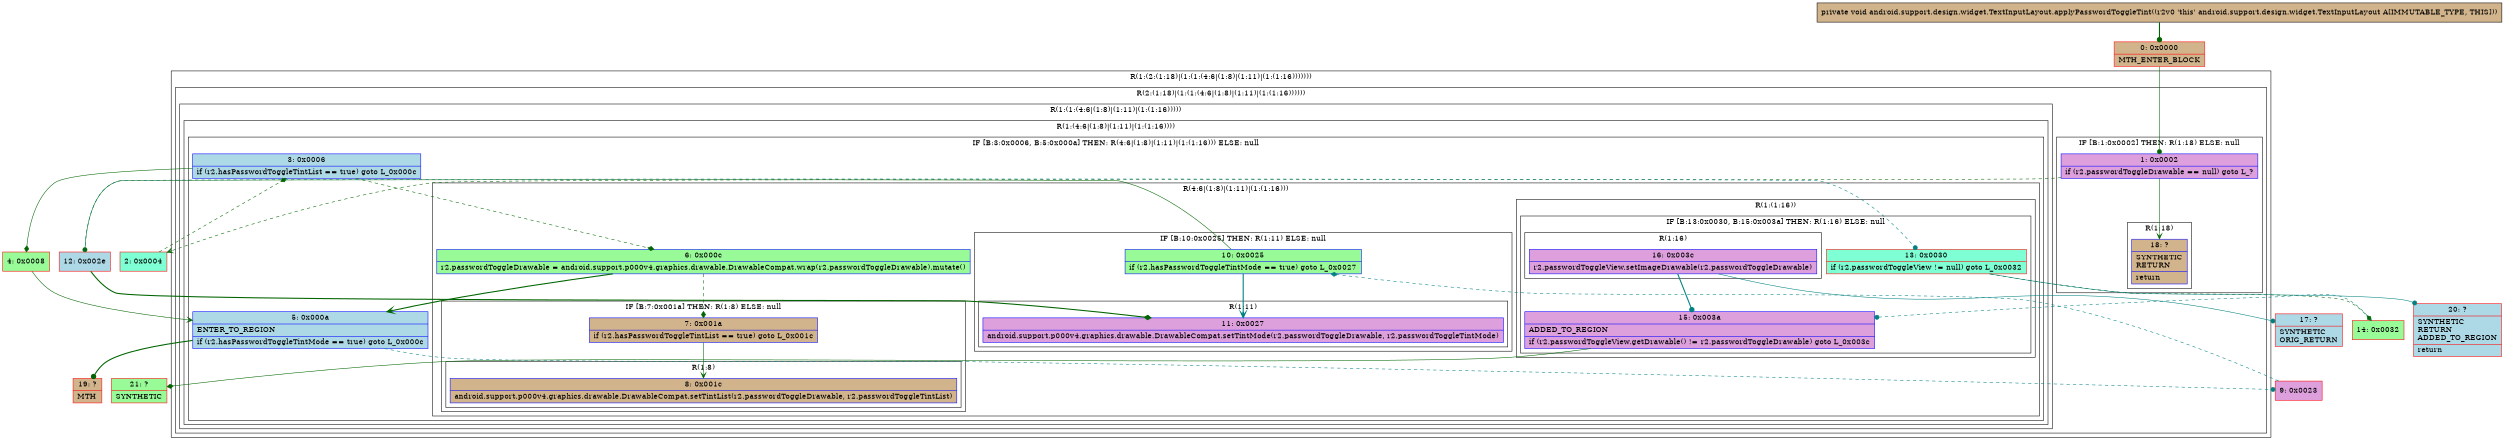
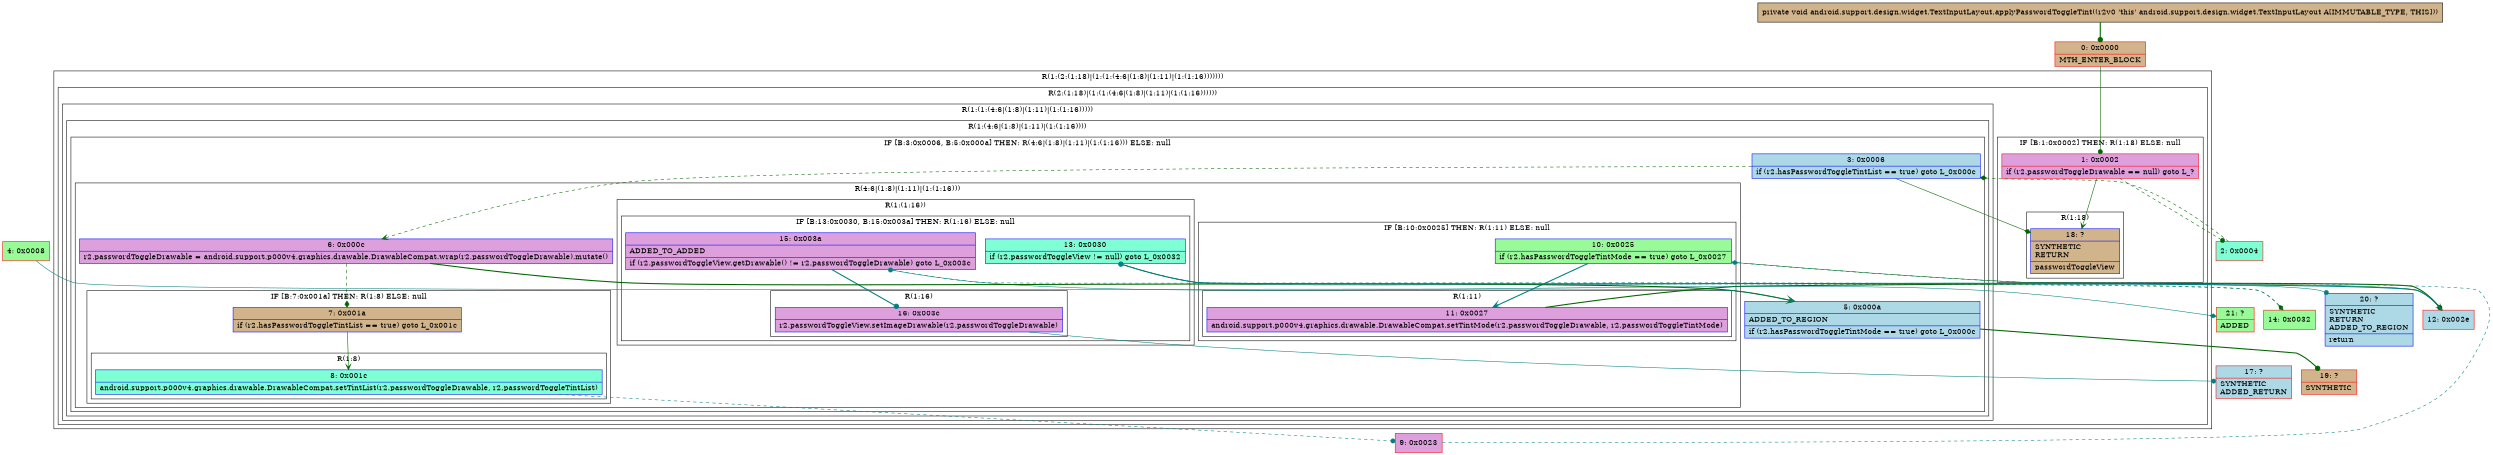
(2159, 166) -> (2100, 166)
(88, 175) -> (1960, 204)
(985, 179) -> (1785, 284)
(646, 180) -> (2087, 283)
(1112, 180) -> (2170, 209)
(502, 213) -> (1066, 170)
(703, 262) -> (346, 251)
(1926, 262) -> (1085, 251)
(2148, 278) -> (2075, 267)
(1684, 291) -> (852, 281)
(428, 299) -> (1994, 284)
(104, 308) -> (734, 290)
(237, 330) -> (1789, 319)
(1569, 330) -> (668, 251)
(2458, 330) -> (2369, 320)
(2309, 340) -> (2254, 392)
(1130, 361) -> (1549, 288)
(1327, 368) -> (975, 418)
(703, 391) -> (349, 382)
(87, 397) -> (2329, 388)
(139, 397) -> (2235, 326)
